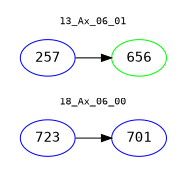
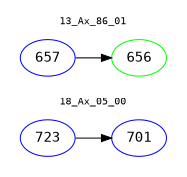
(93, 22) -> (93, 22)
(48, 58) -> (48, 58)
(93, 102) -> (93, 102)
